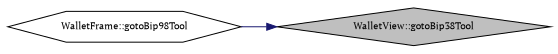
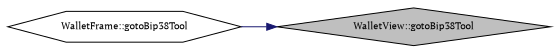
(125, 27) -> (125, 27)
